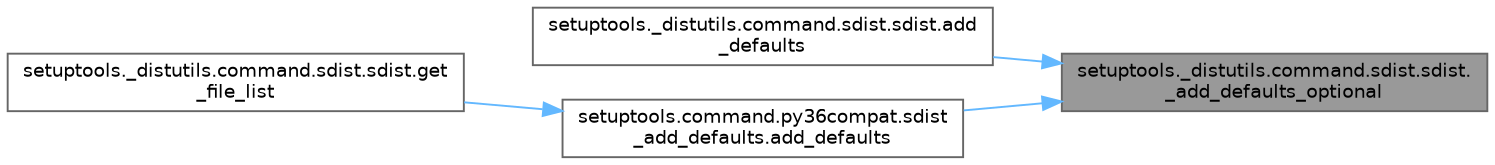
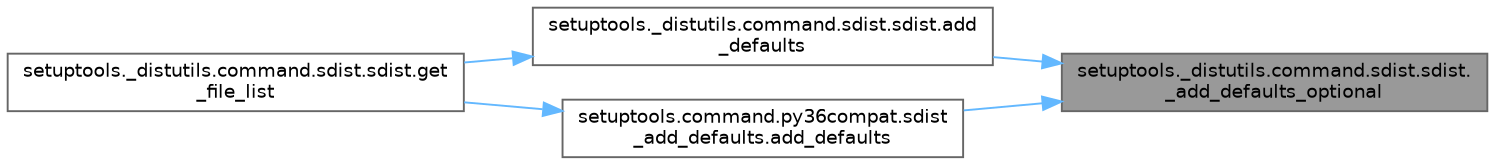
none -> (488, 60)
